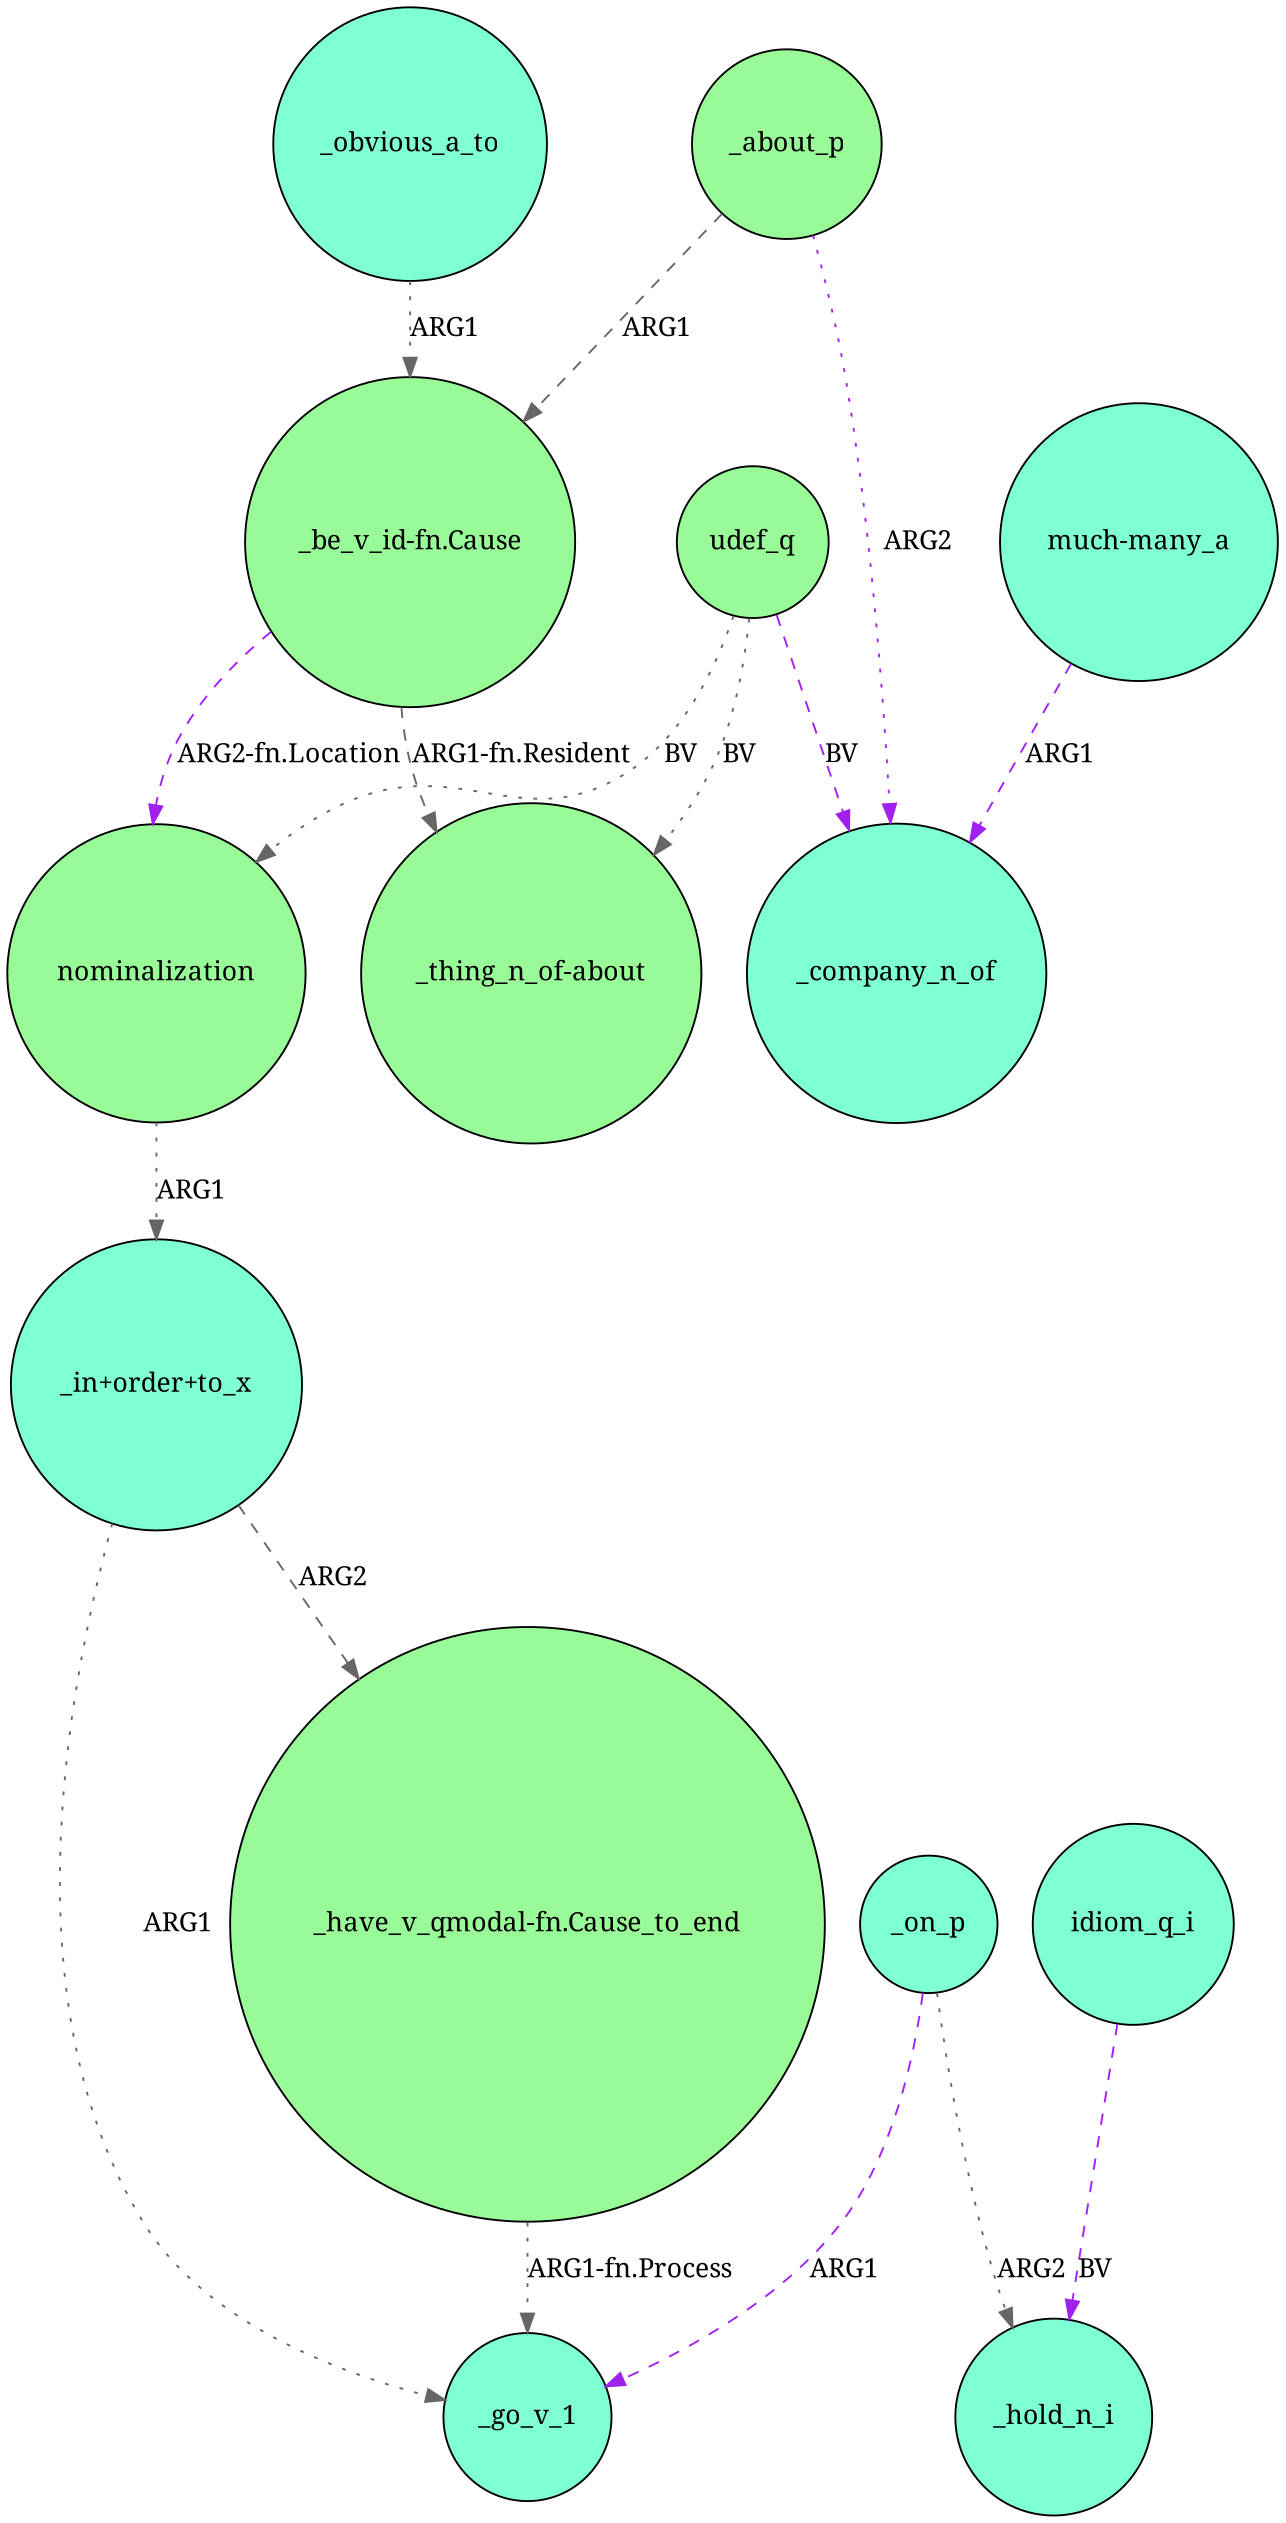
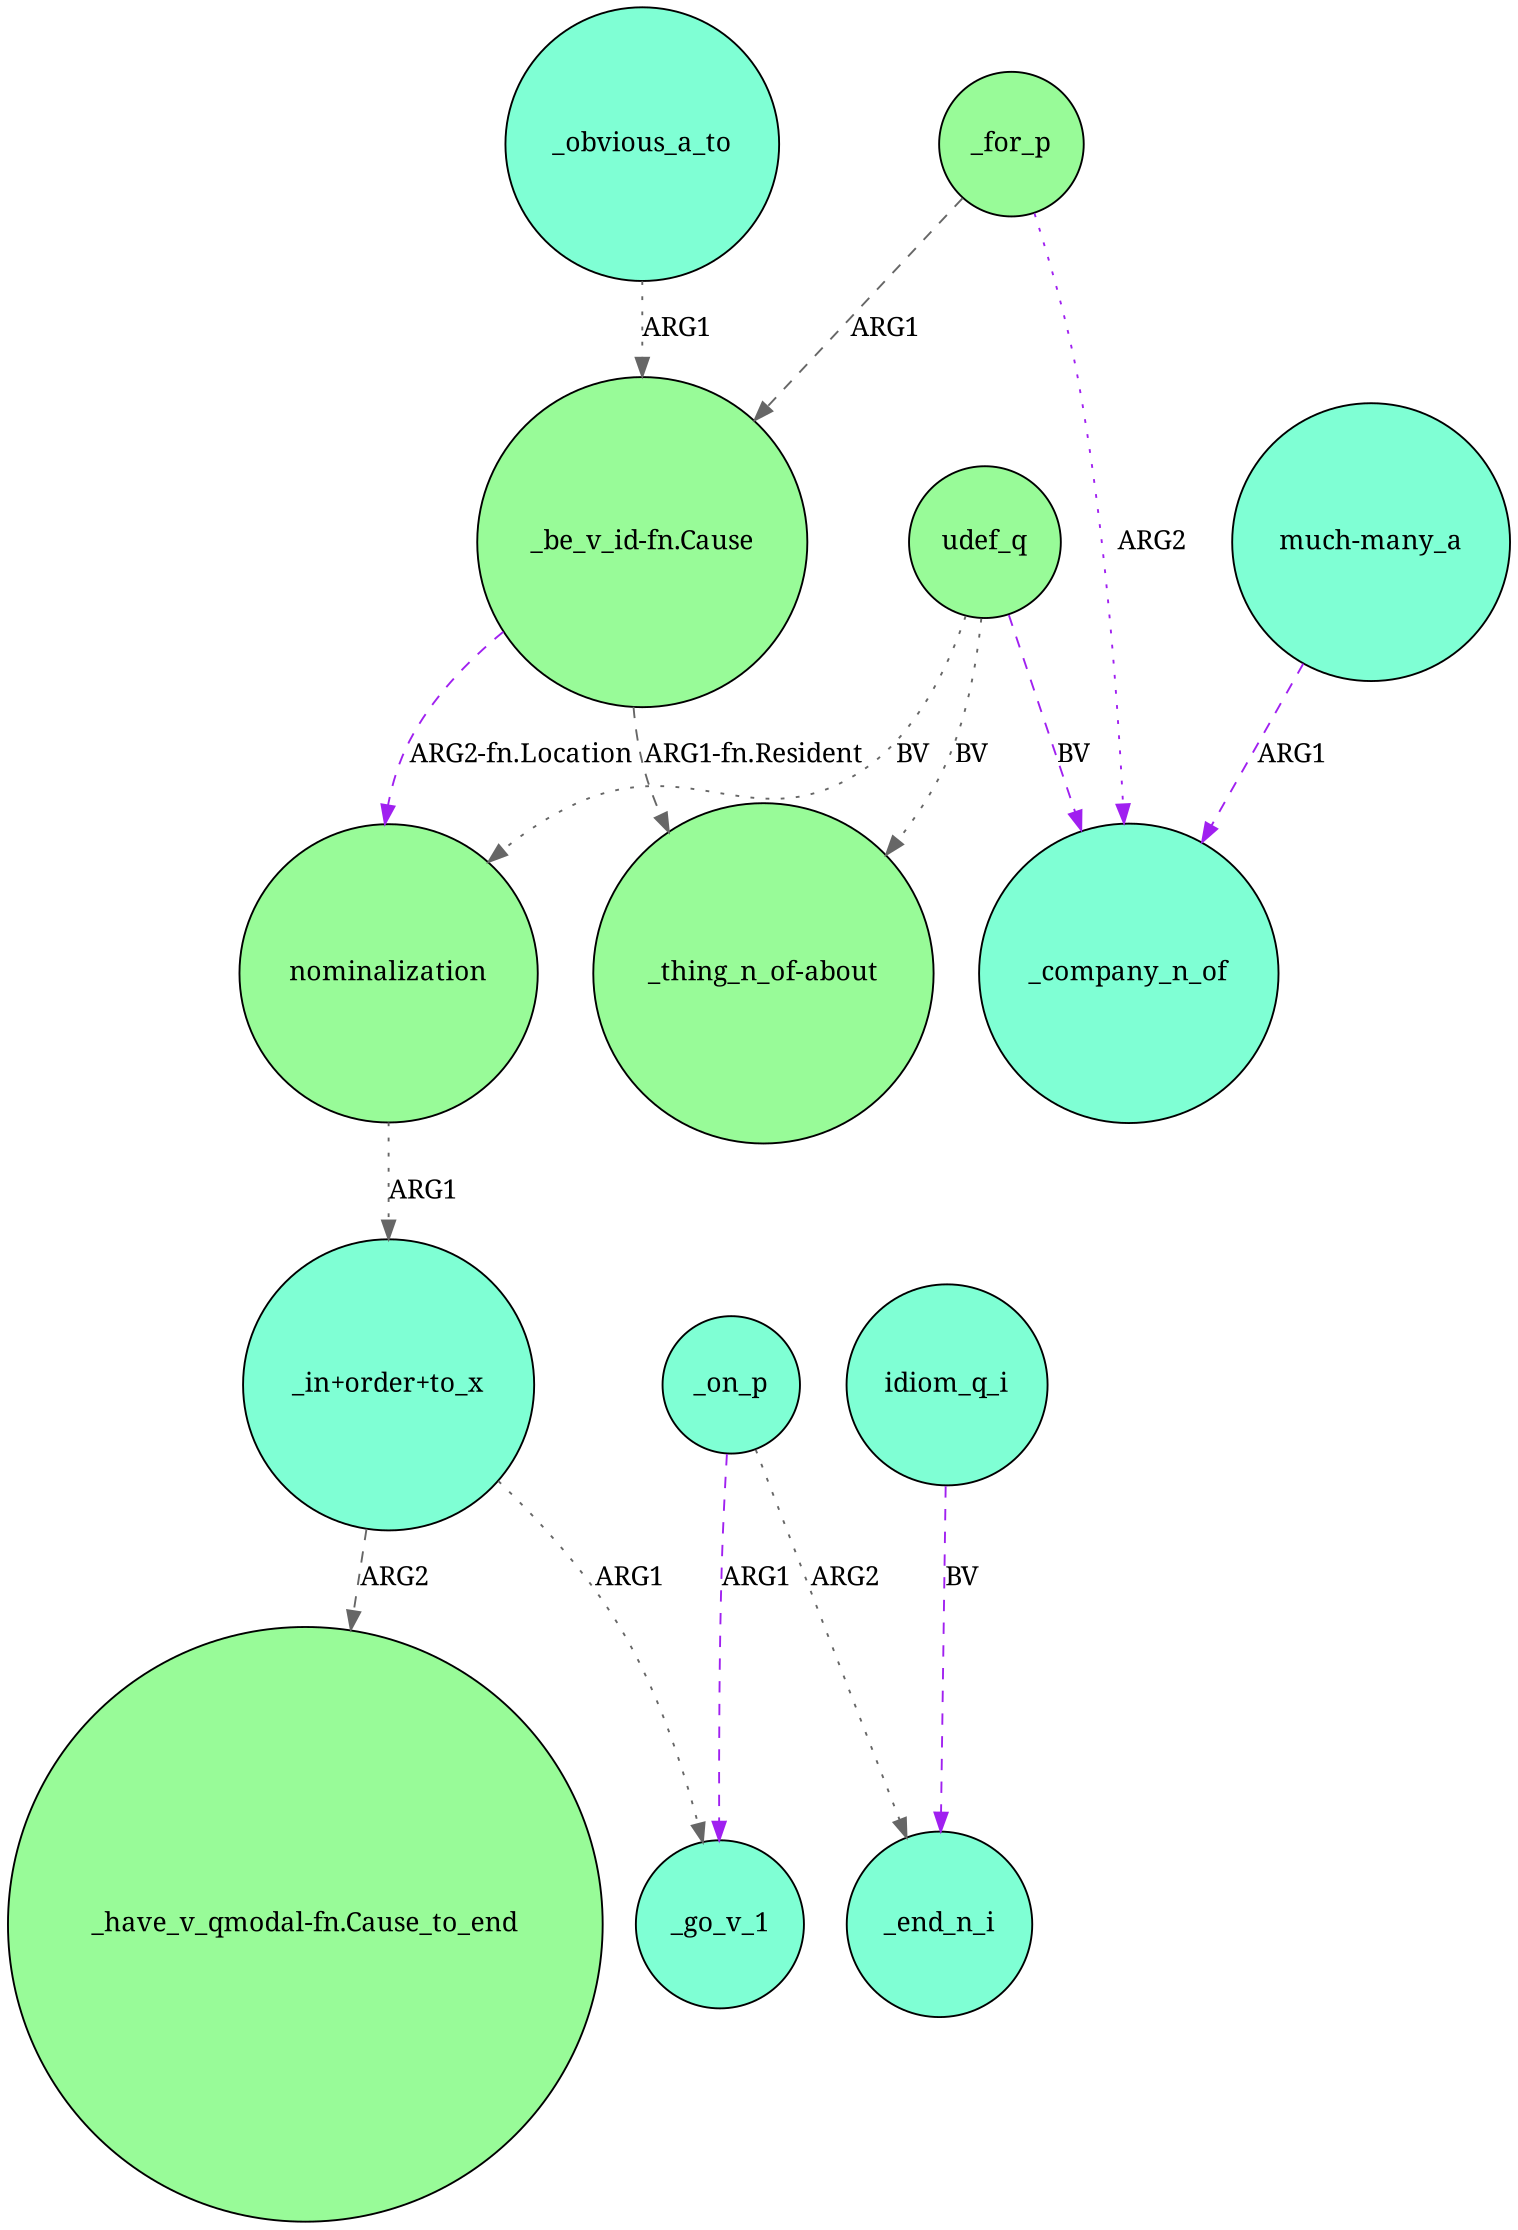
(787, 144) -> (1011, 144)
(527, 2268) -> none
(1054, 2417) -> (940, 1924)
